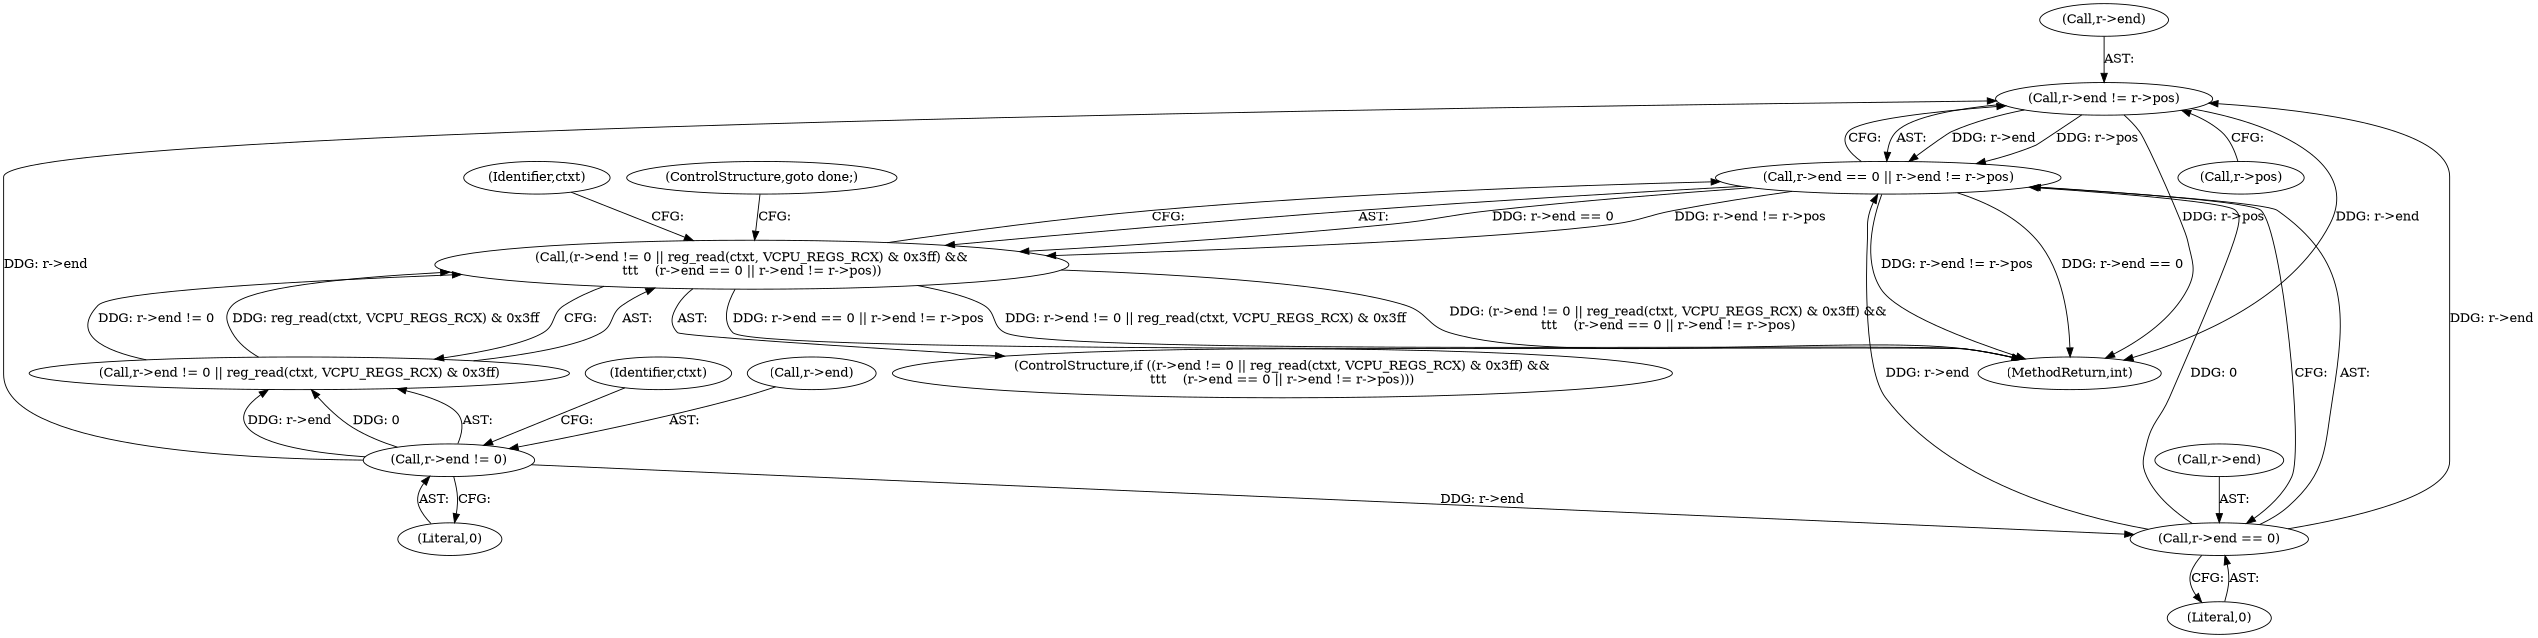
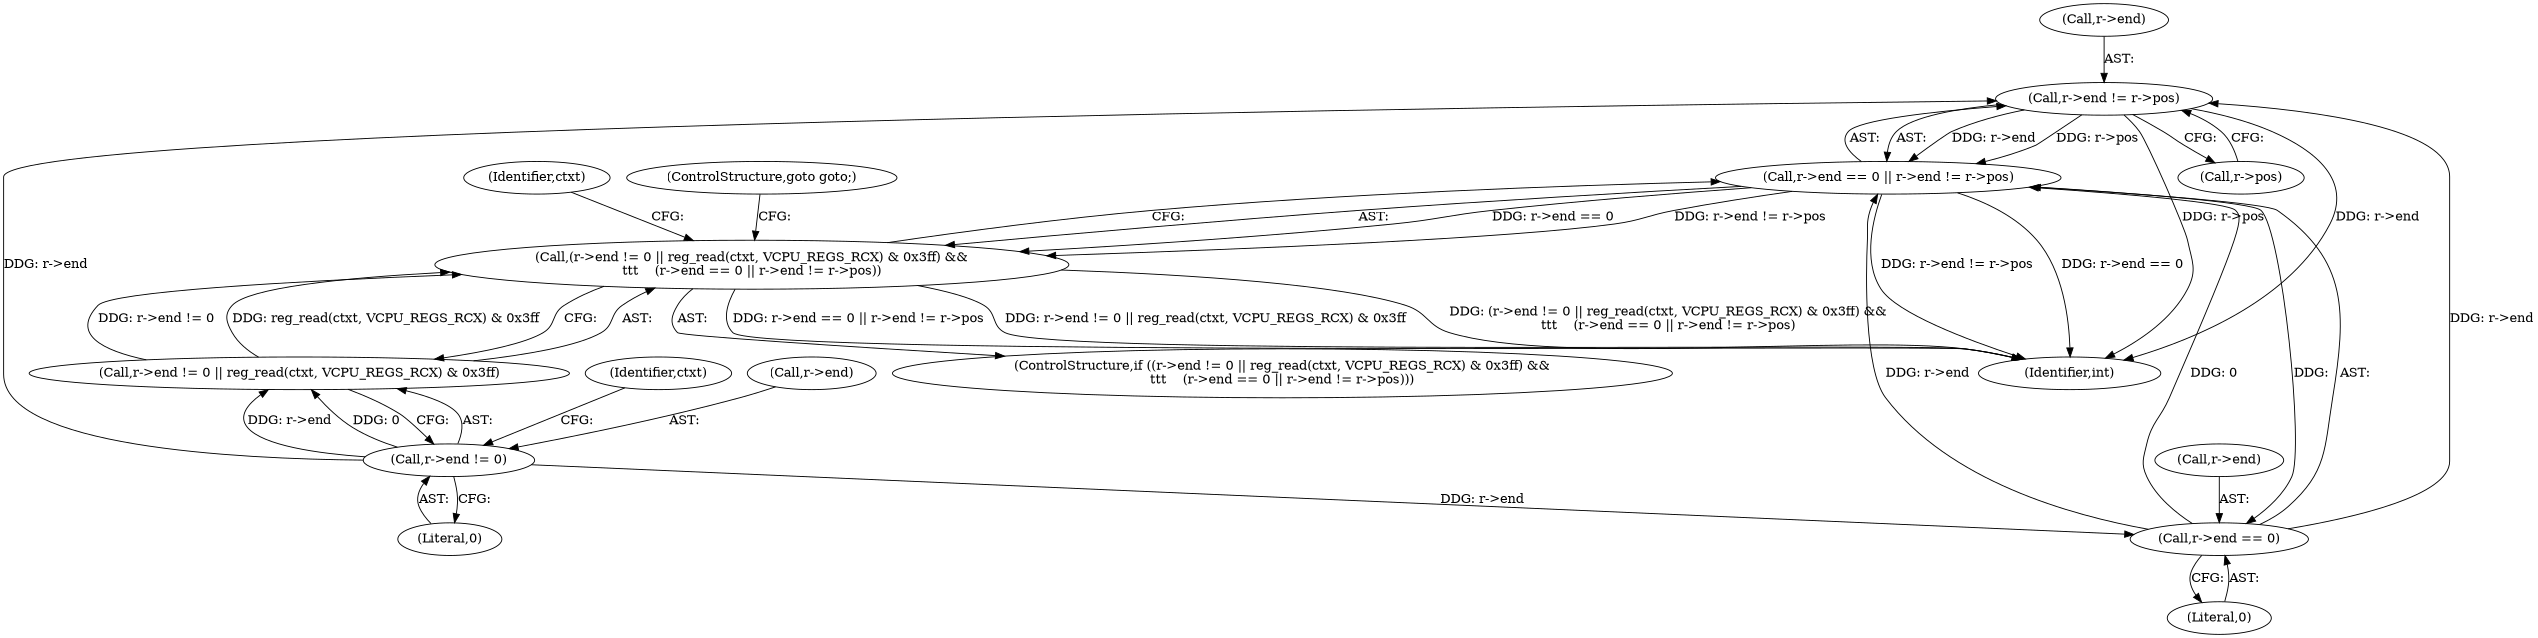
none -> (2170, 136)
(1867, 138) -> (1867, 138)
(762, 178) -> (762, 178)
(2070, 373) -> (2070, 373)
(2313, 373) -> (2313, 373)
none -> (391, 409)
